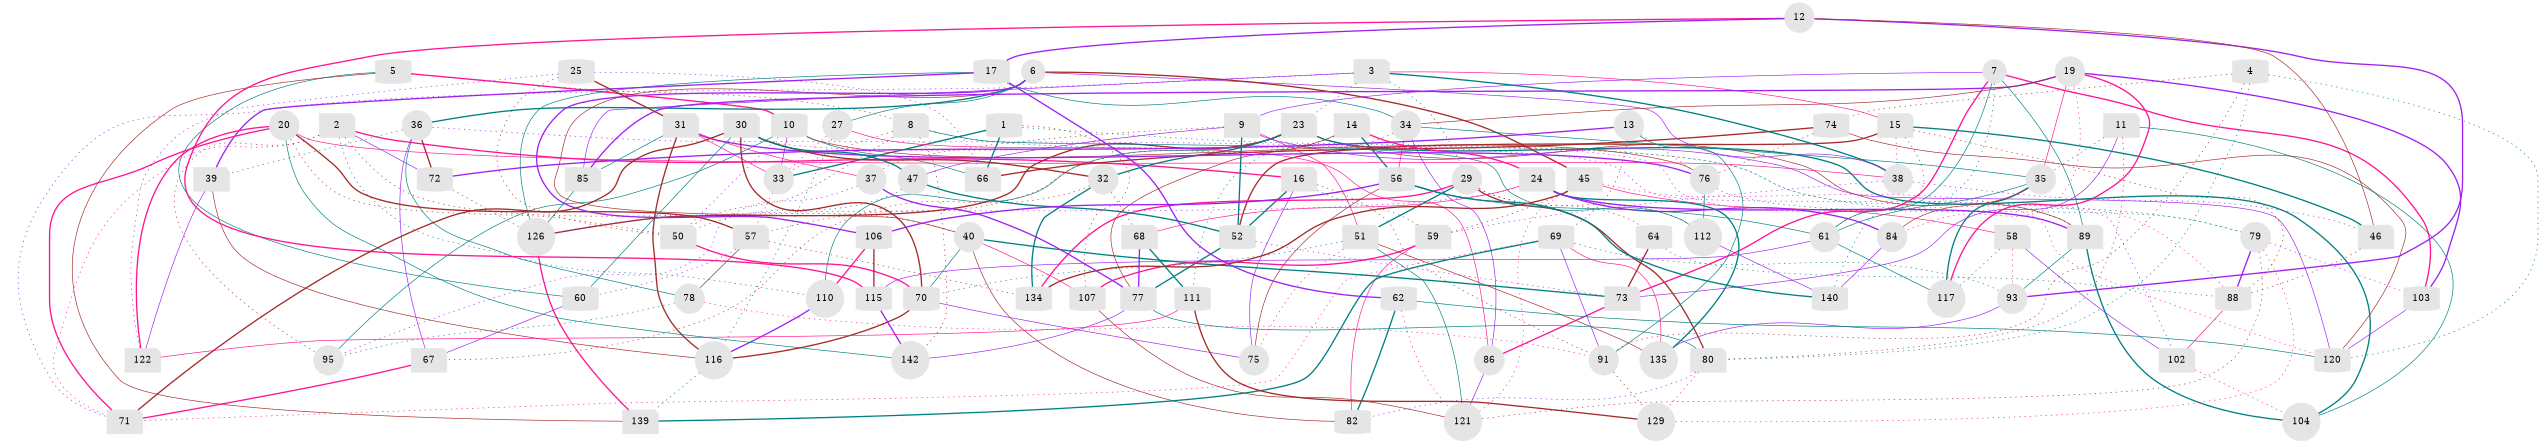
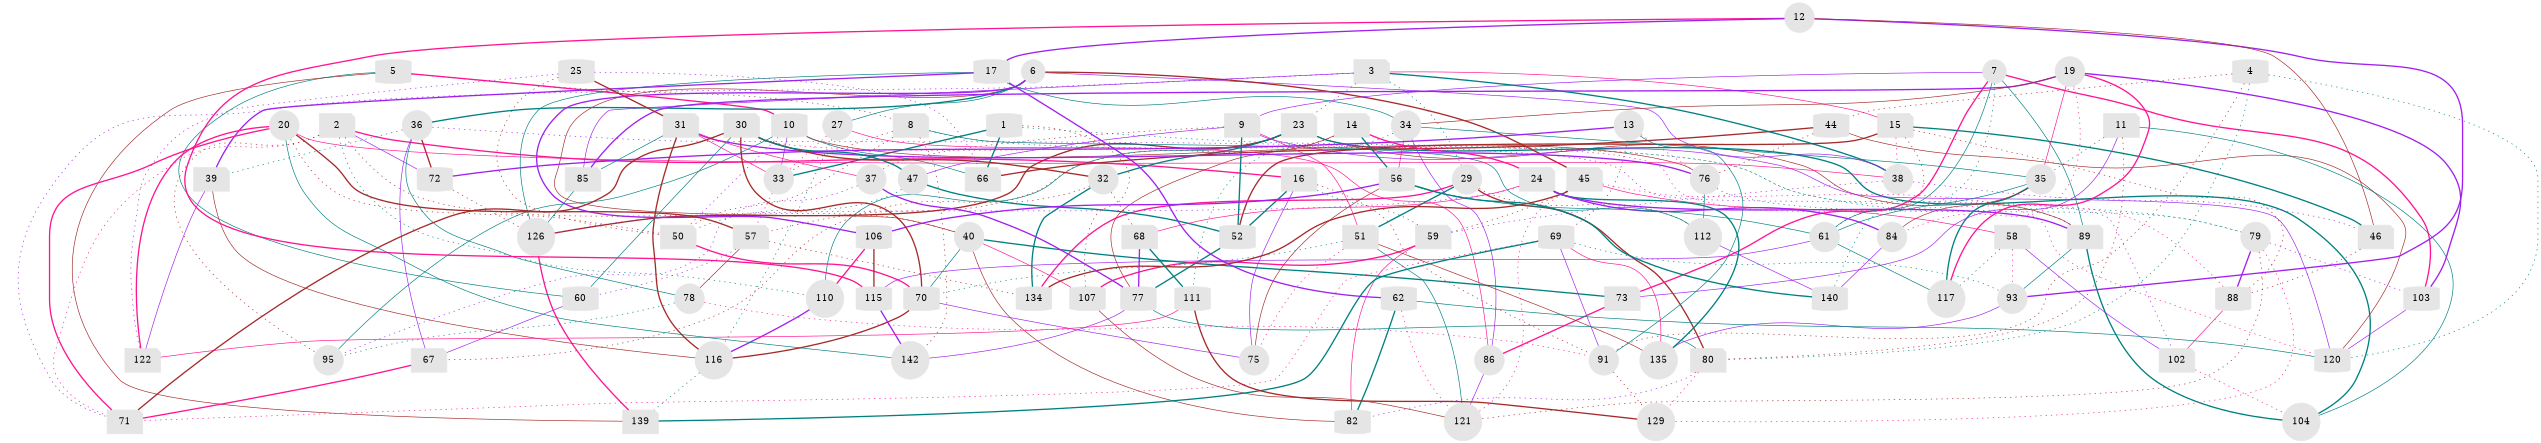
(1831, 125) -> (1831, 125)
(1654, 237) -> none
(1491, 280) -> none
